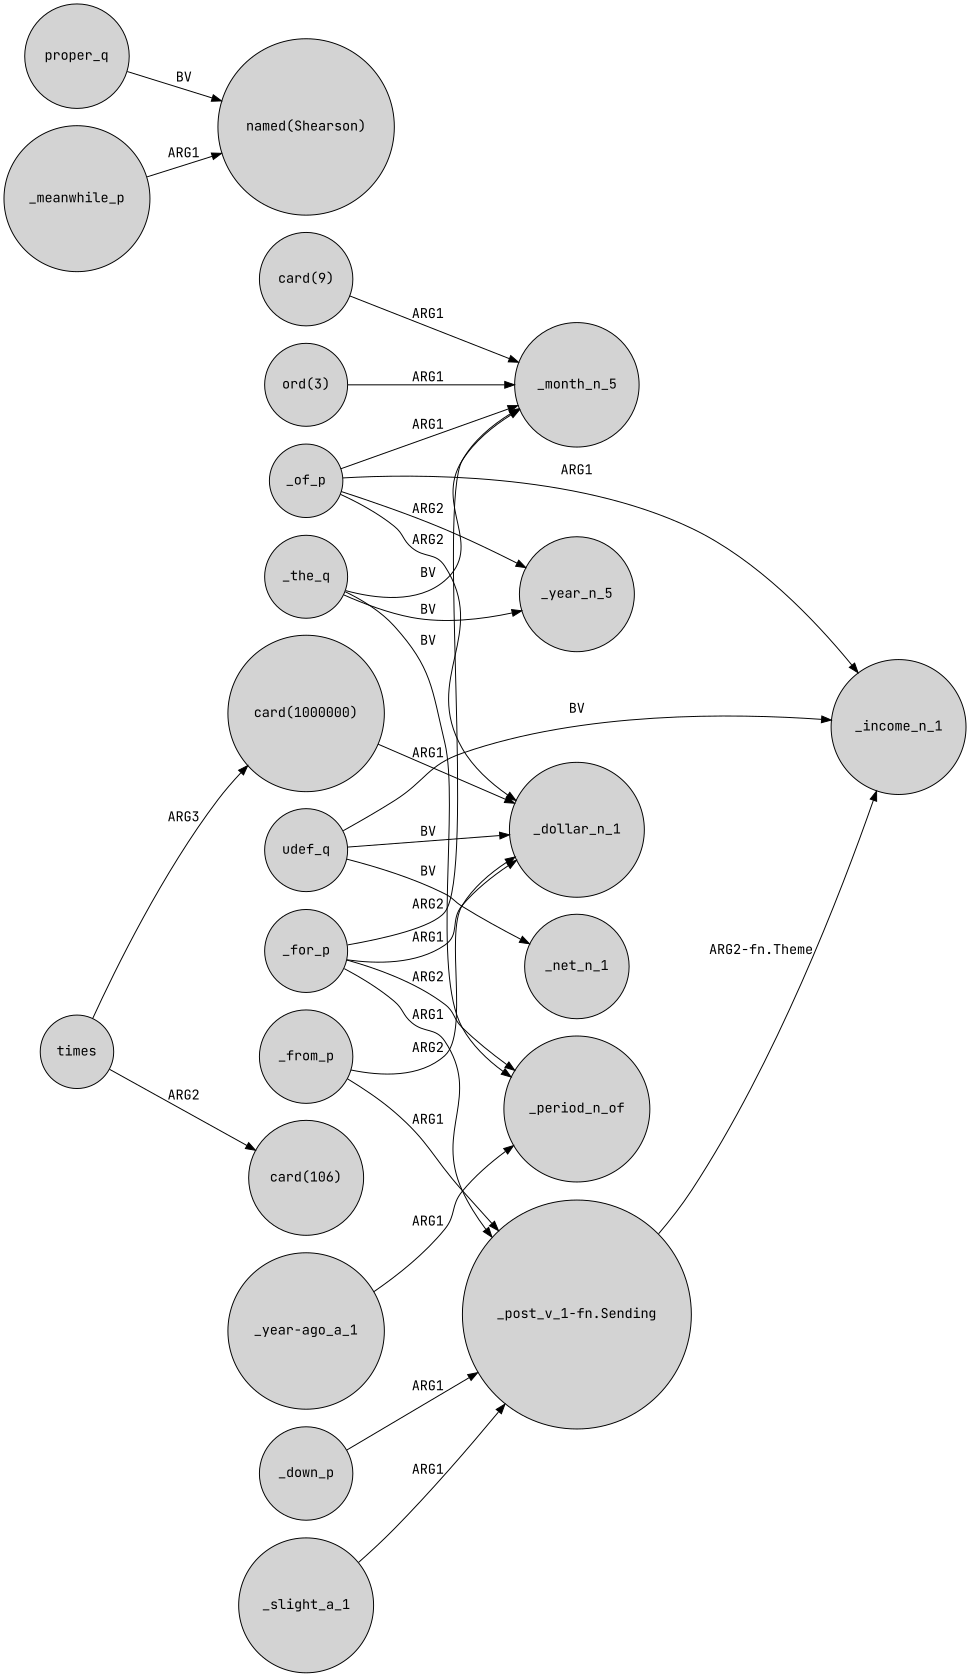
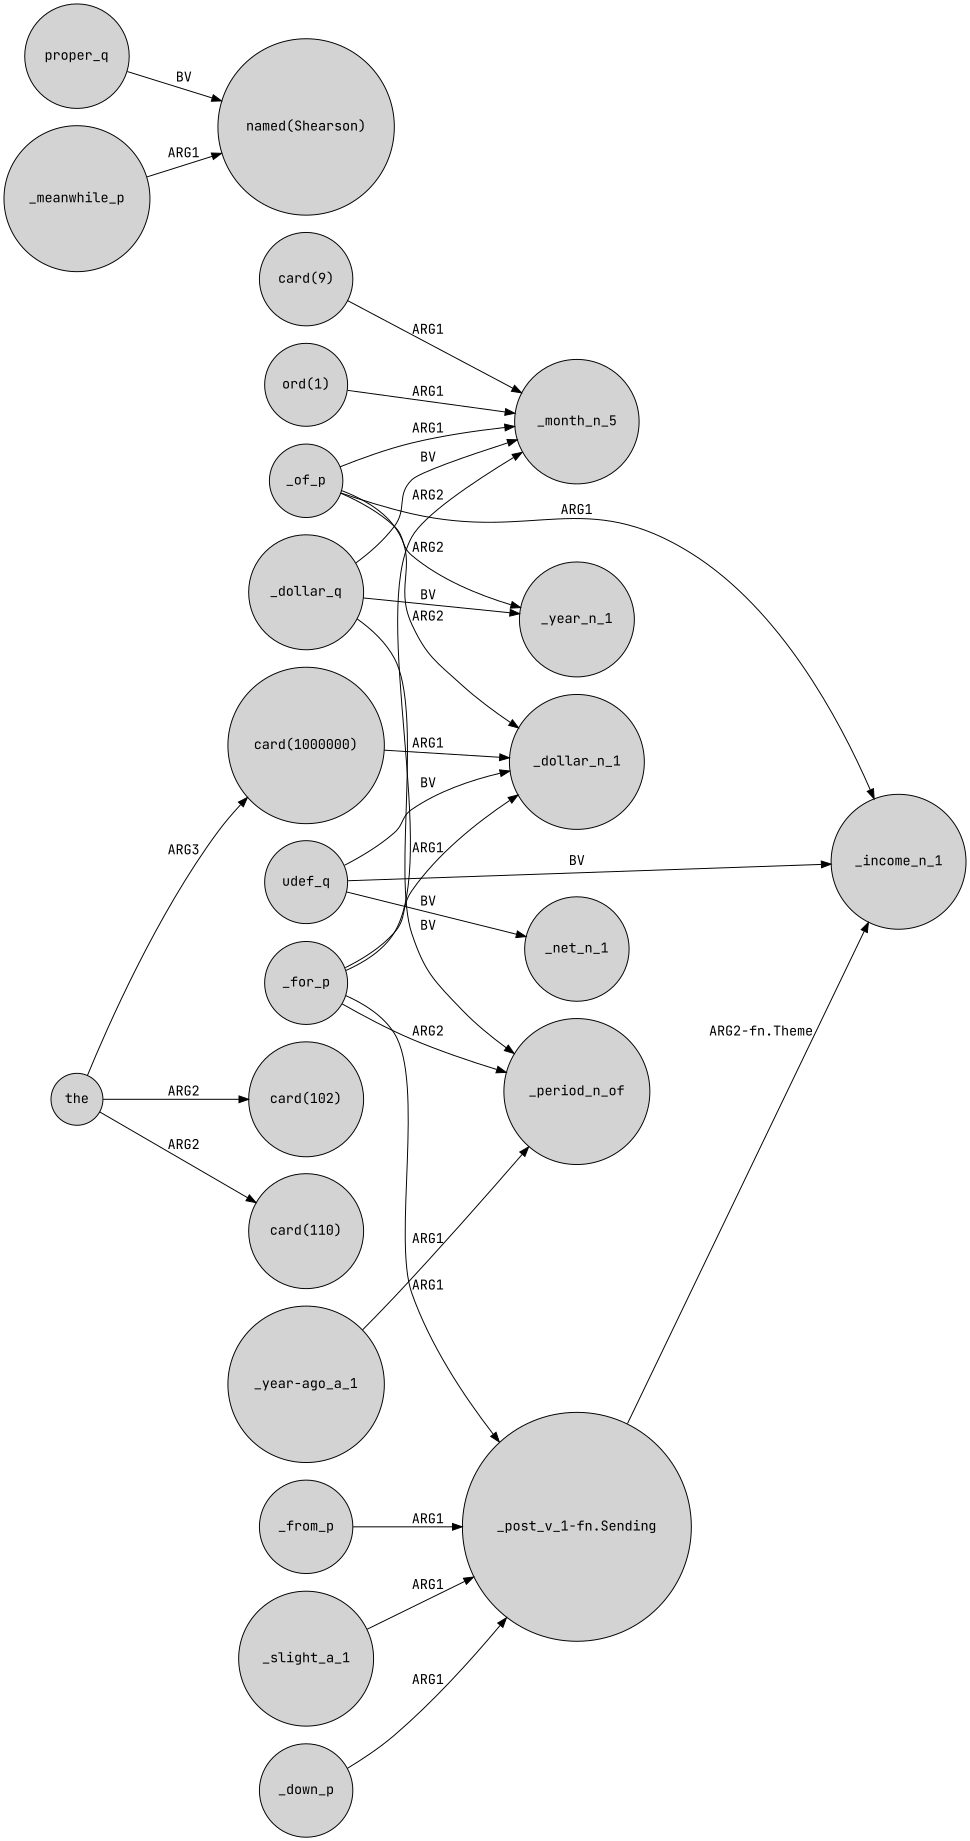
(306, 385) -> (306, 385)
(306, 577) -> (306, 592)
(577, 594) -> (577, 619)
(456, 976) -> none
(77, 1052) -> (77, 1099)
(306, 1178) -> (306, 1099)
none -> (306, 1231)
